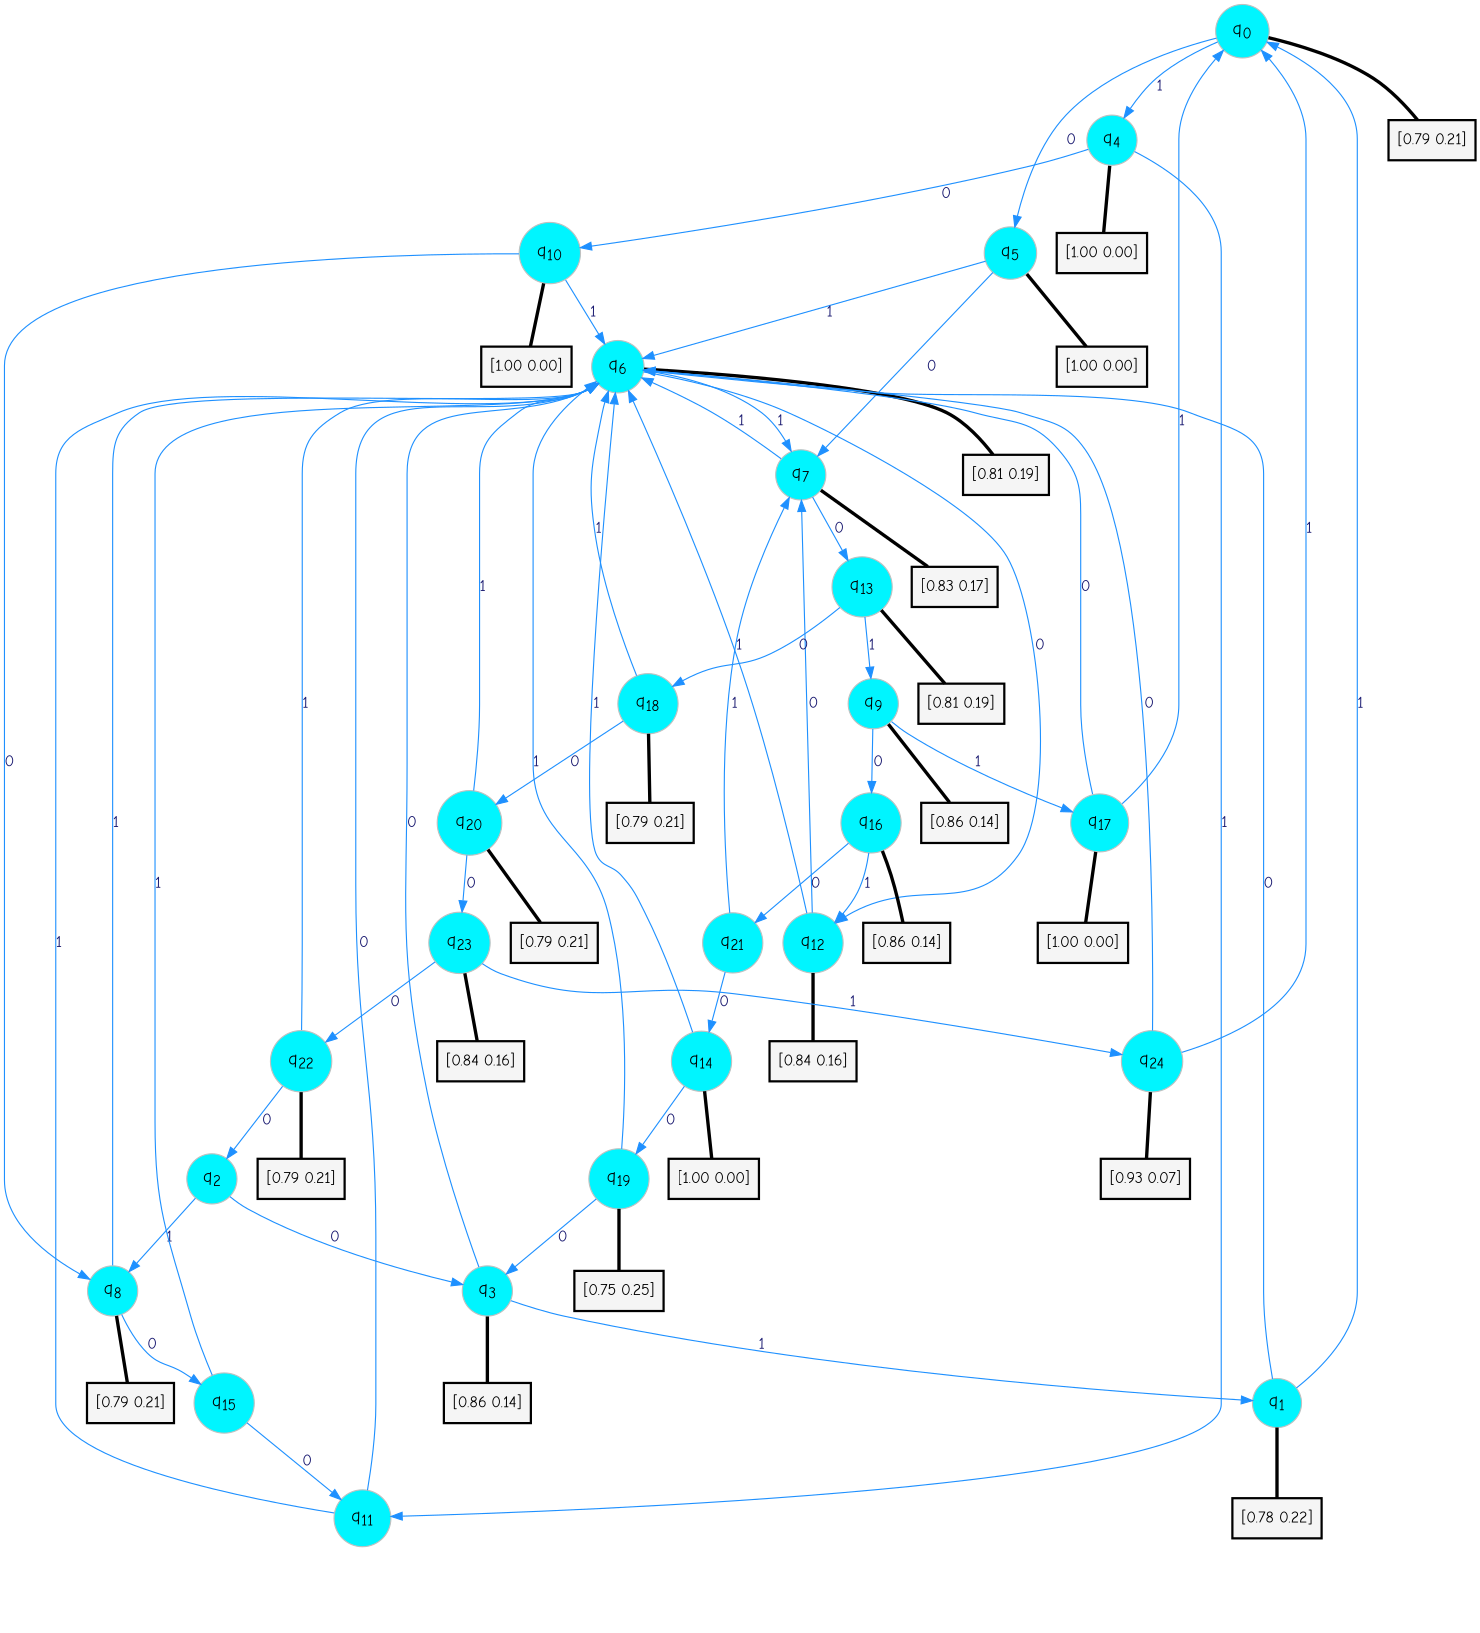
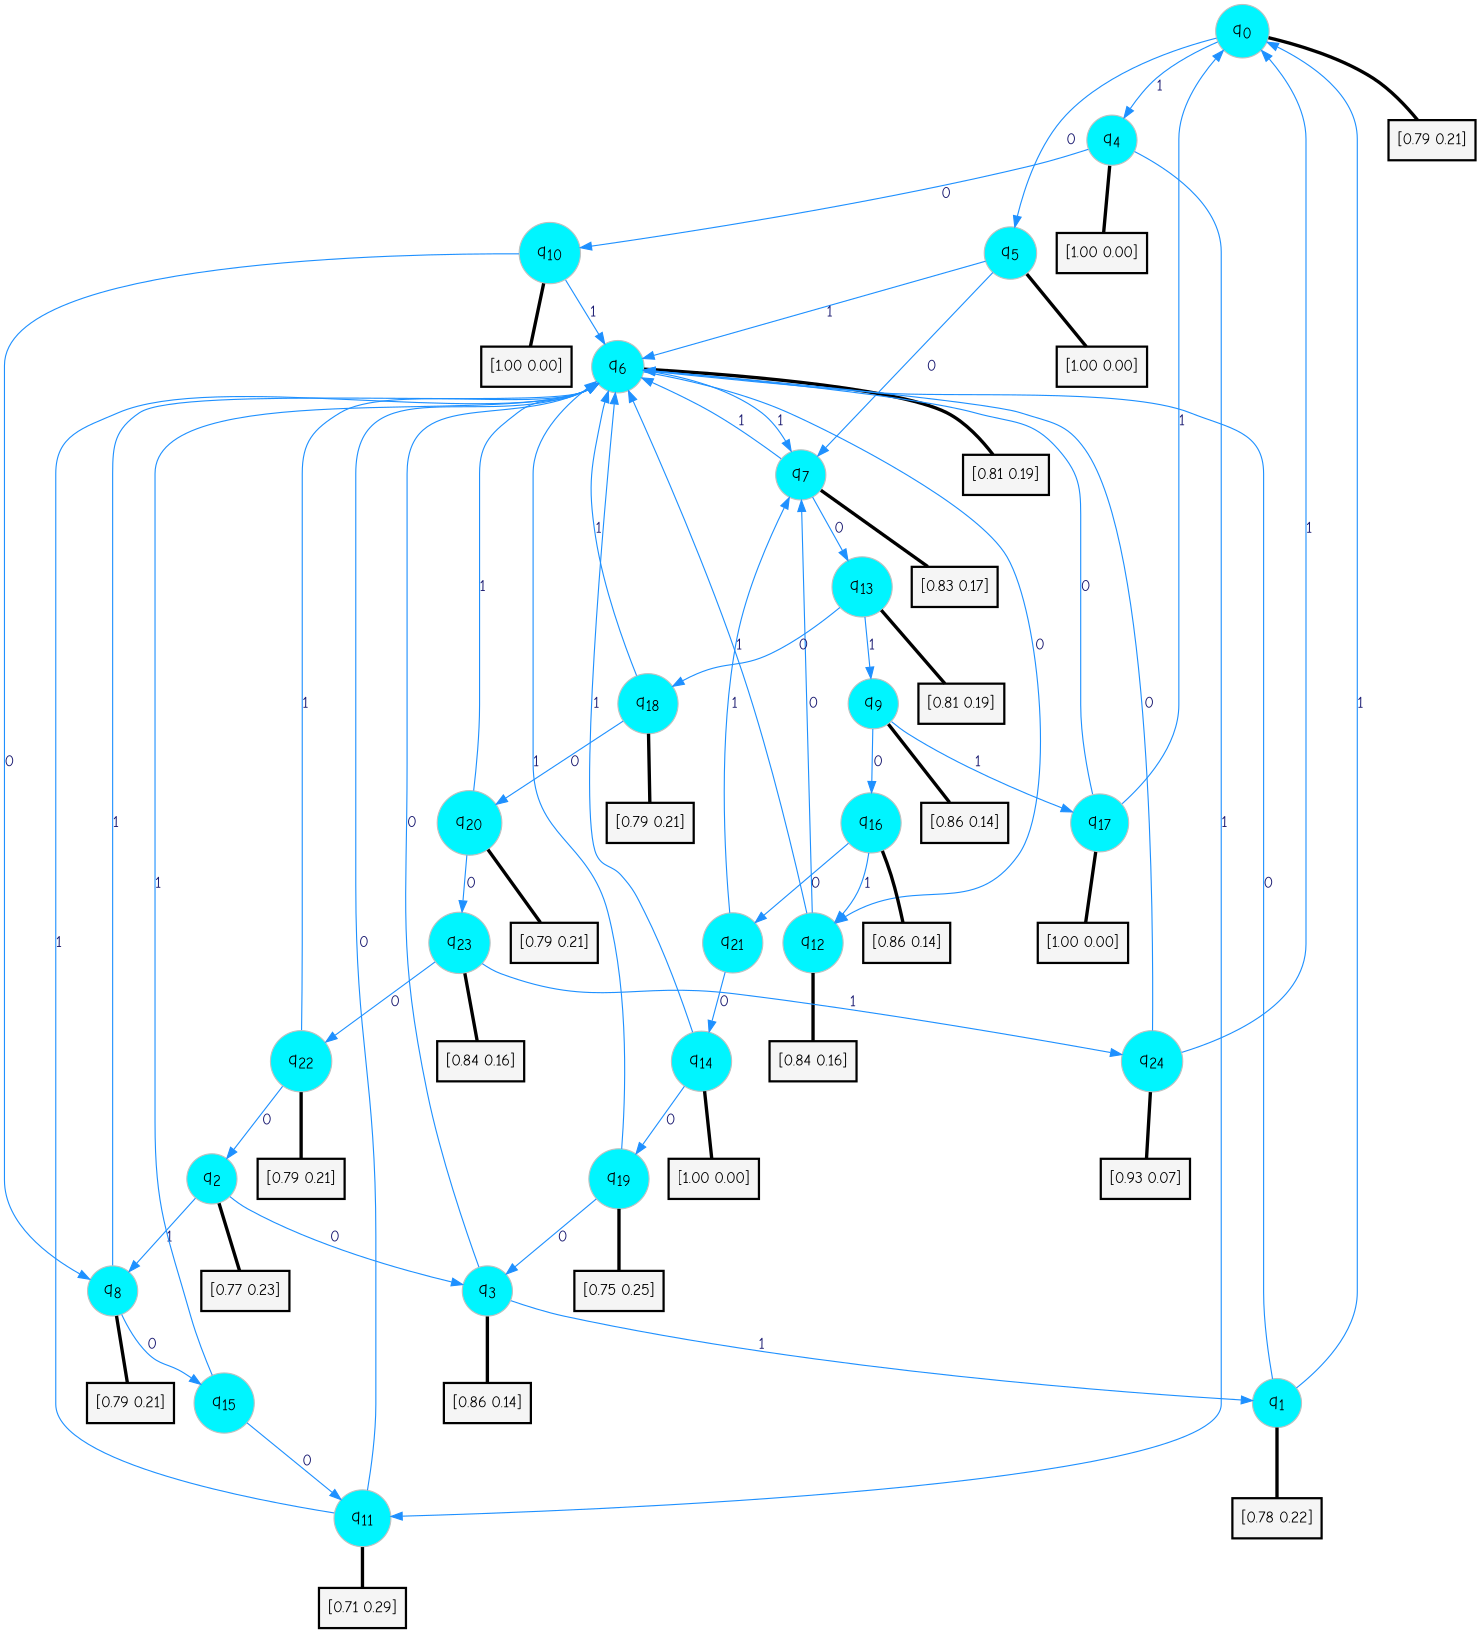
none -> (245, 1291)
none -> (362, 1608)
